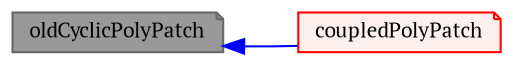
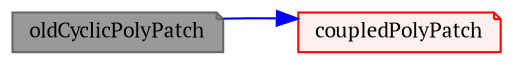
(271, 46) -> (250, 18)
